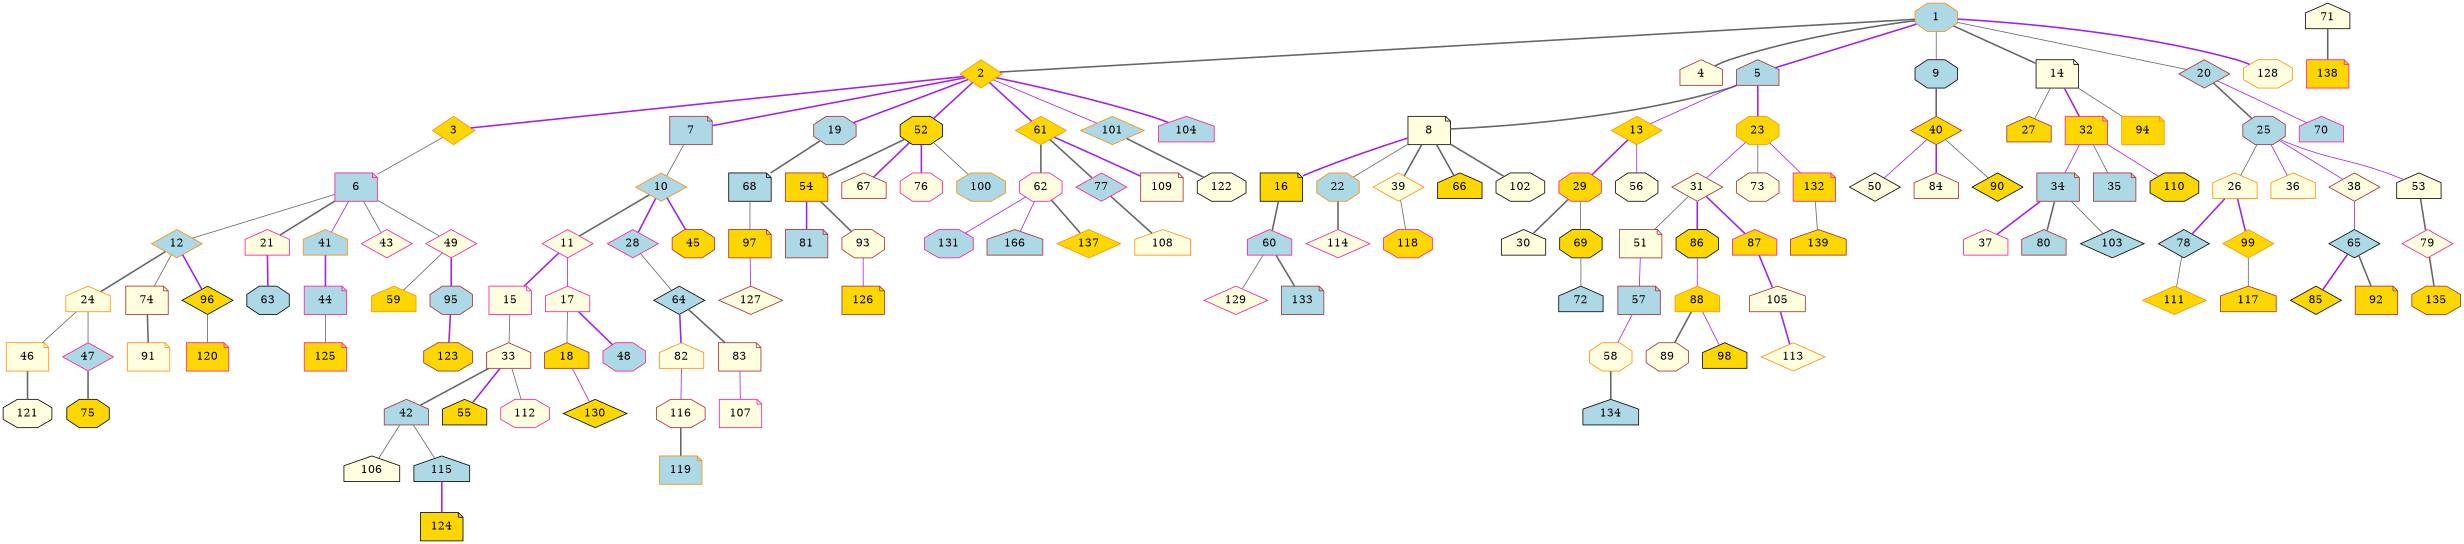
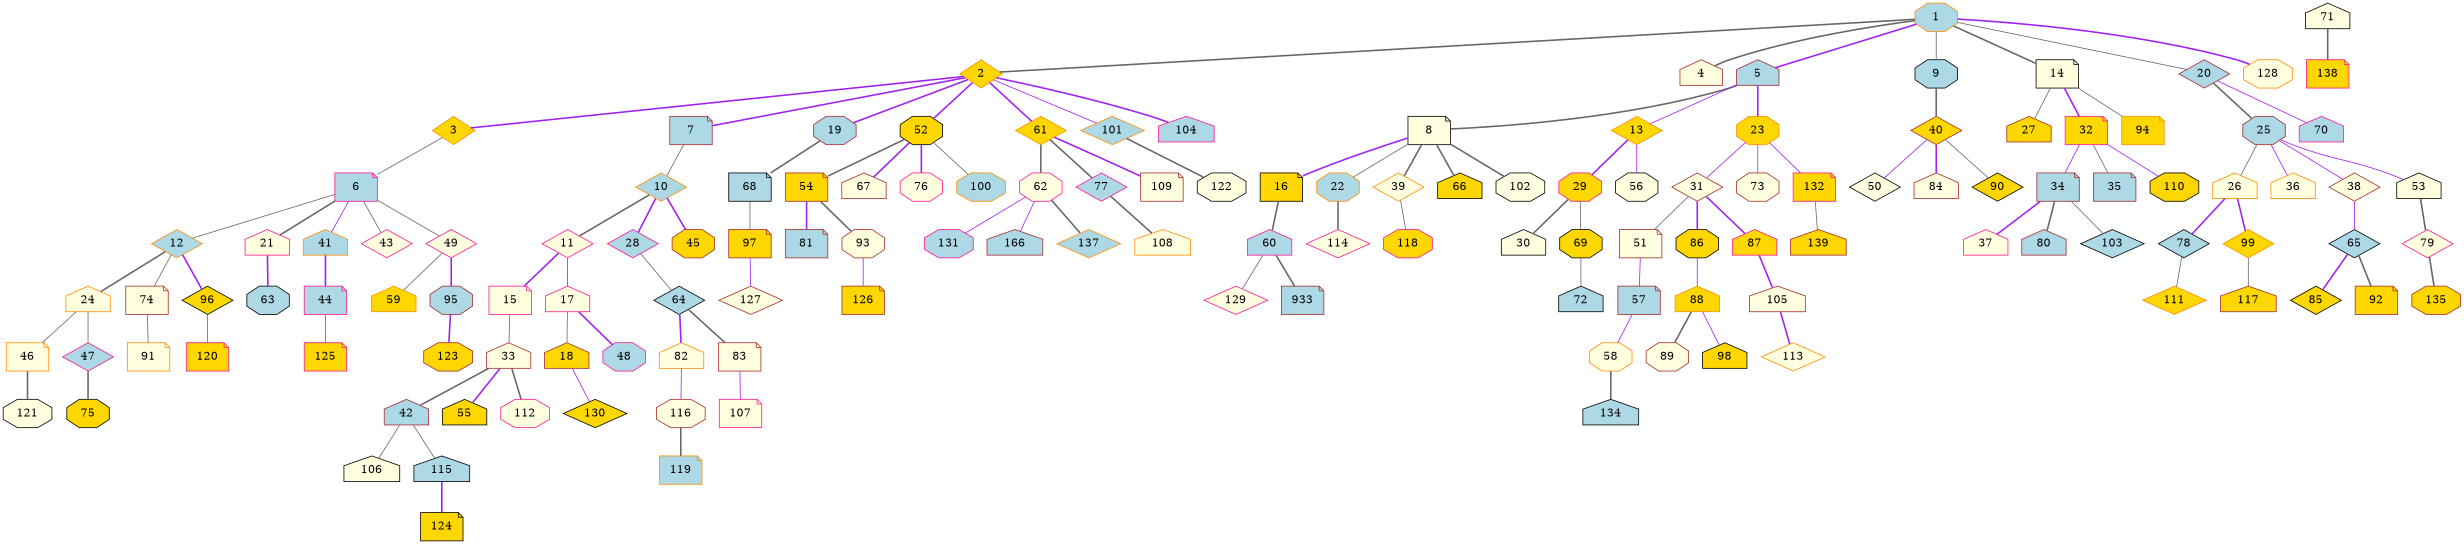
(1089, 244) -> (1089, 244)
(1303, 300) -> (1303, 300)
(148, 329) -> (148, 329)
(516, 384) -> (516, 384)
